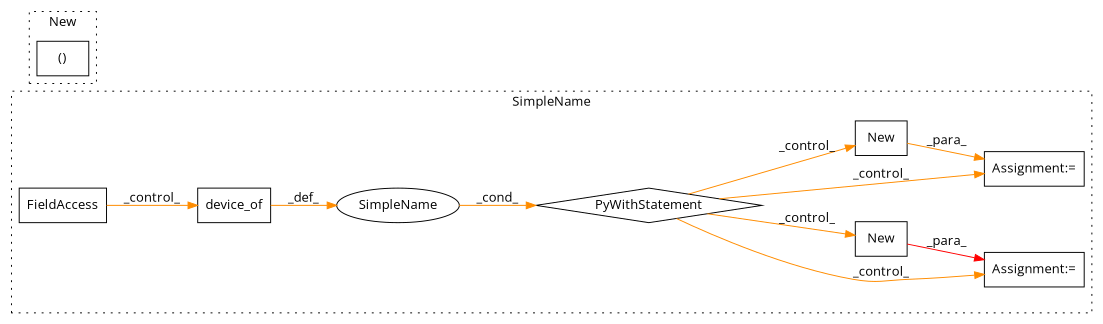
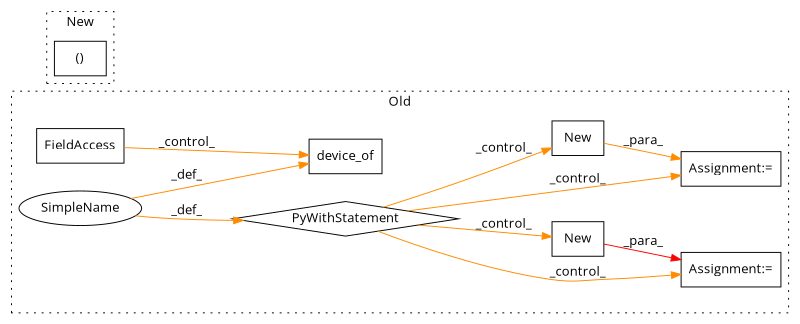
(552, 102) -> (400, 102)
(498, 198) -> (187, 211)
(299, 205) -> (215, 182)
